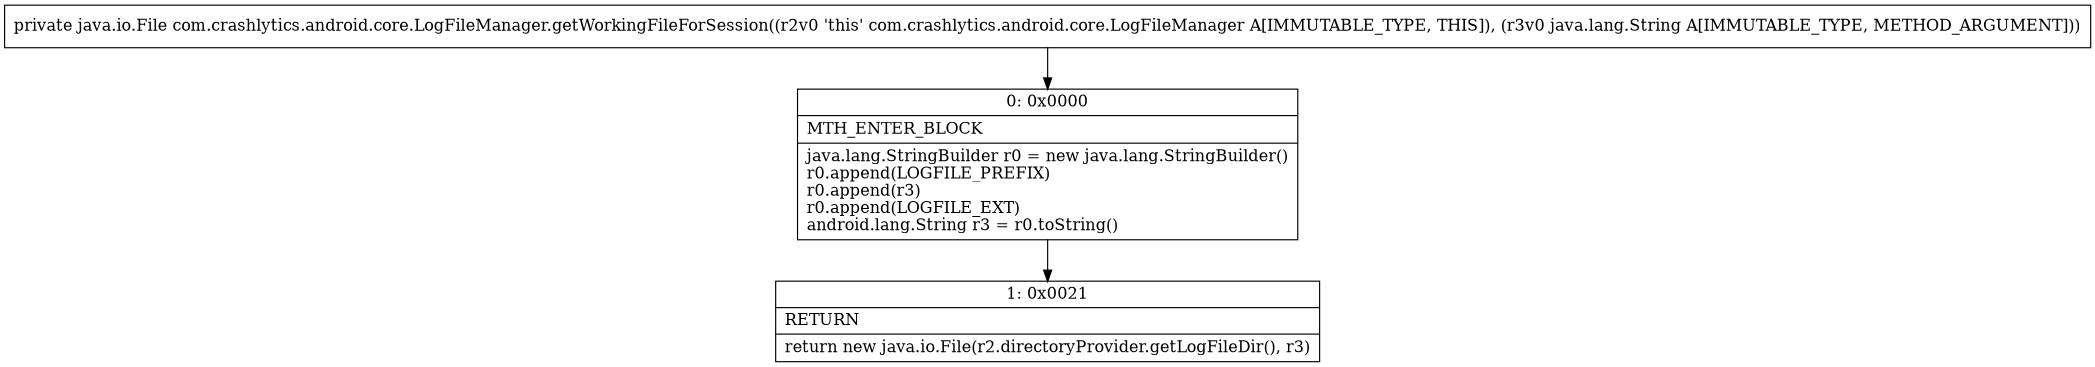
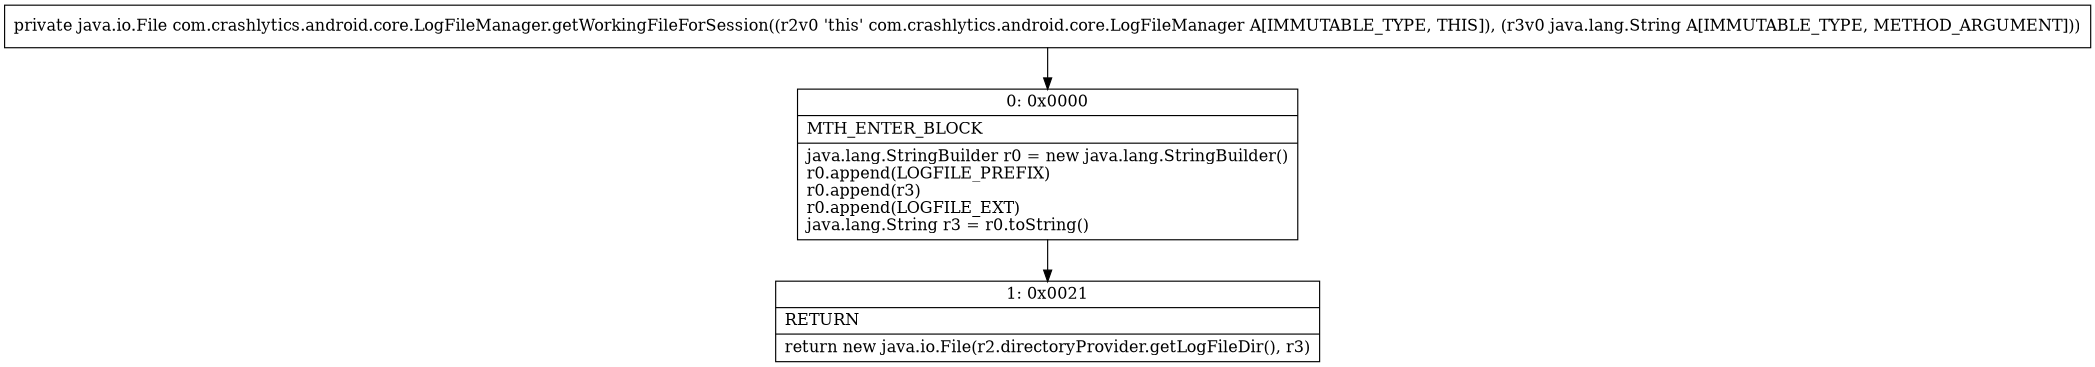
(963, 225) -> (948, 225)
